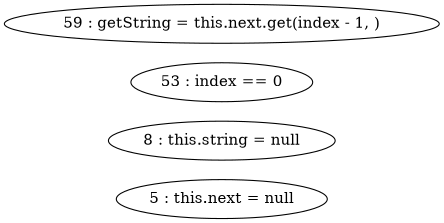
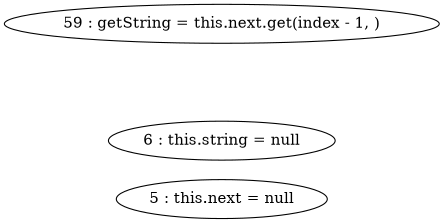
(222, 82) -> none
(222, 141) -> (222, 141)
